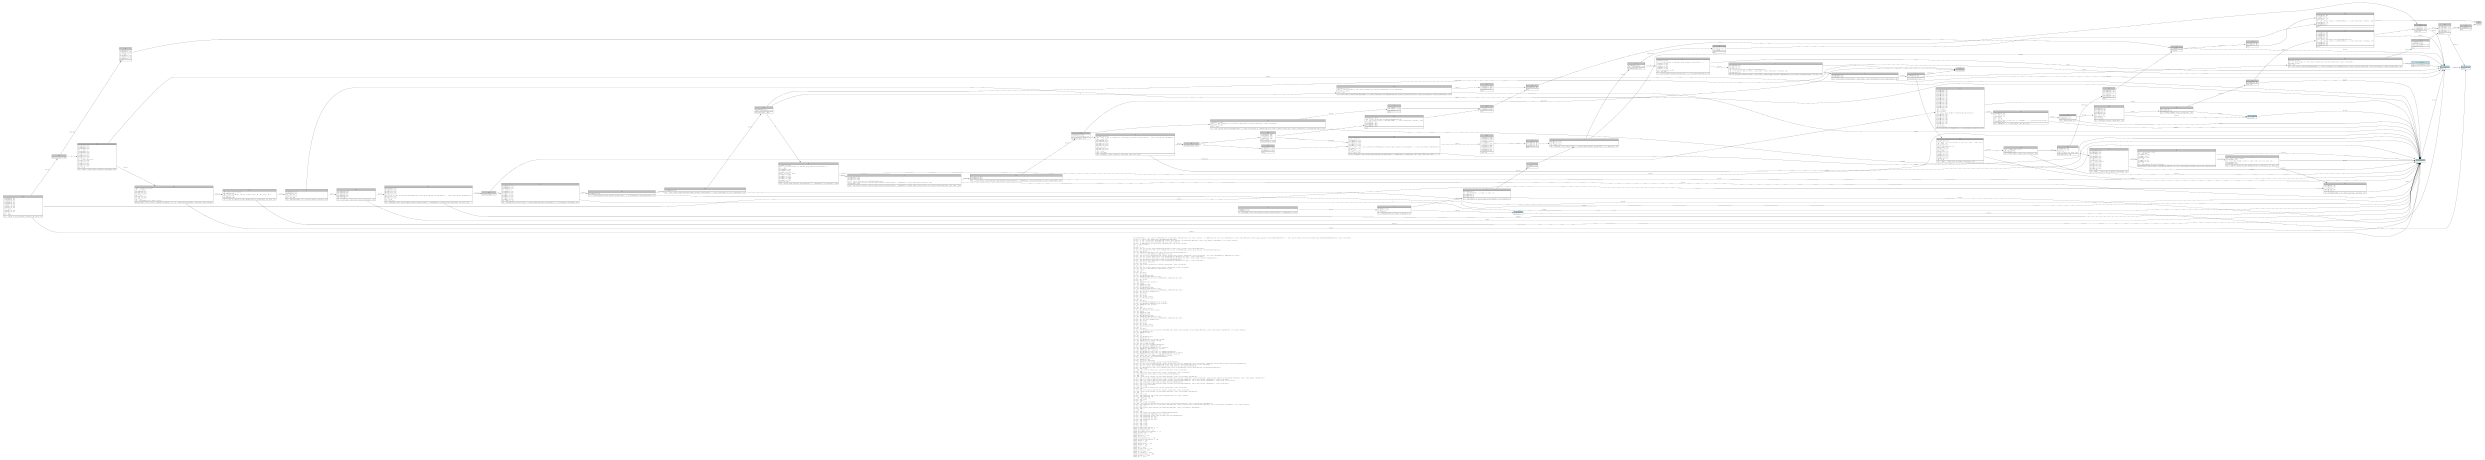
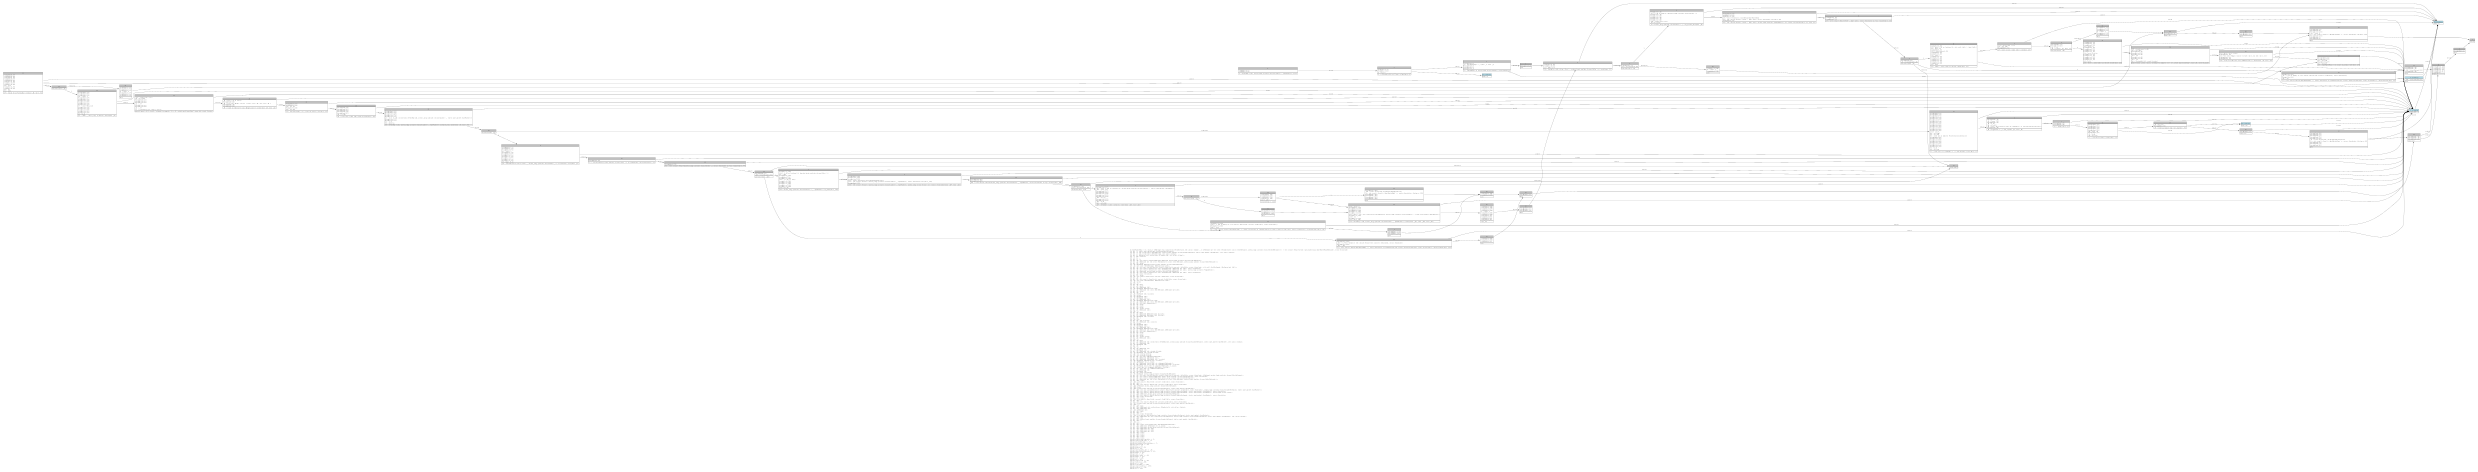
(2466, 68) -> none
(2037, 199) -> (1957, 77)
